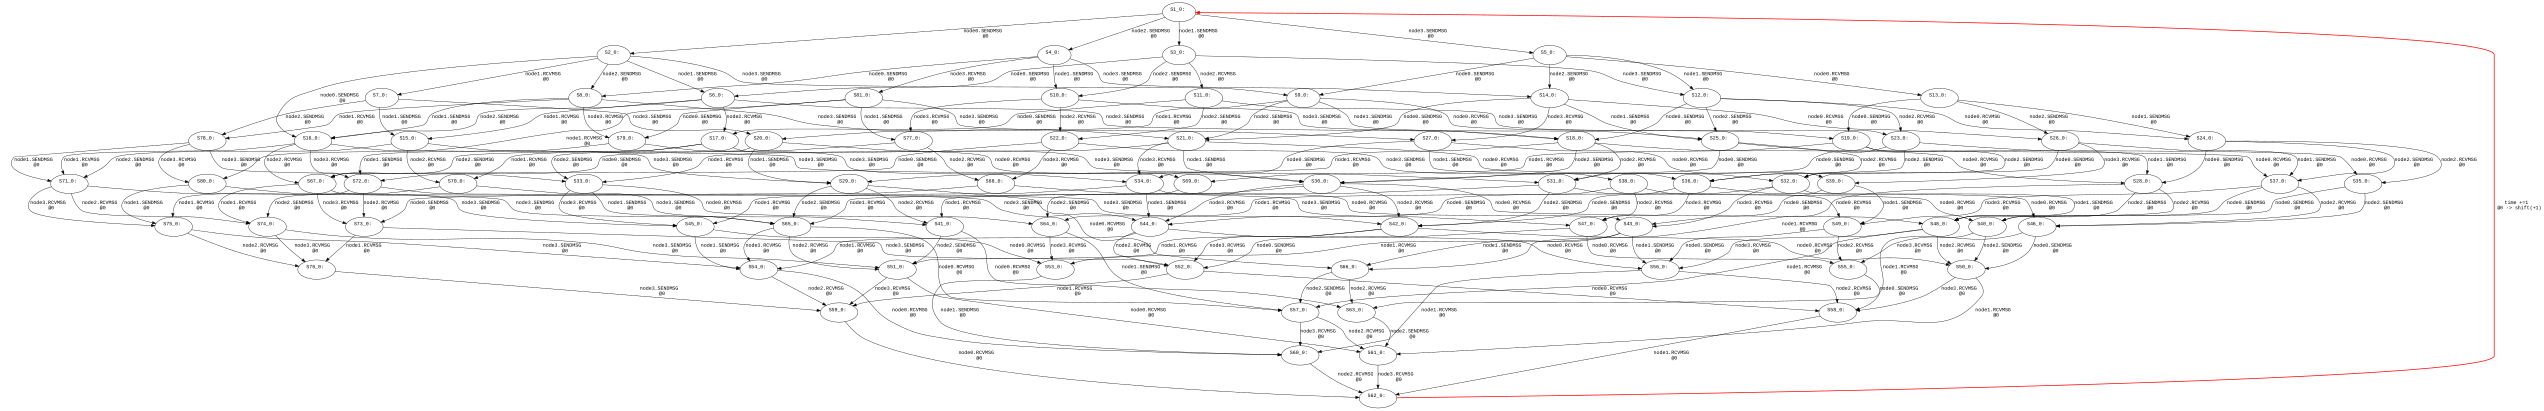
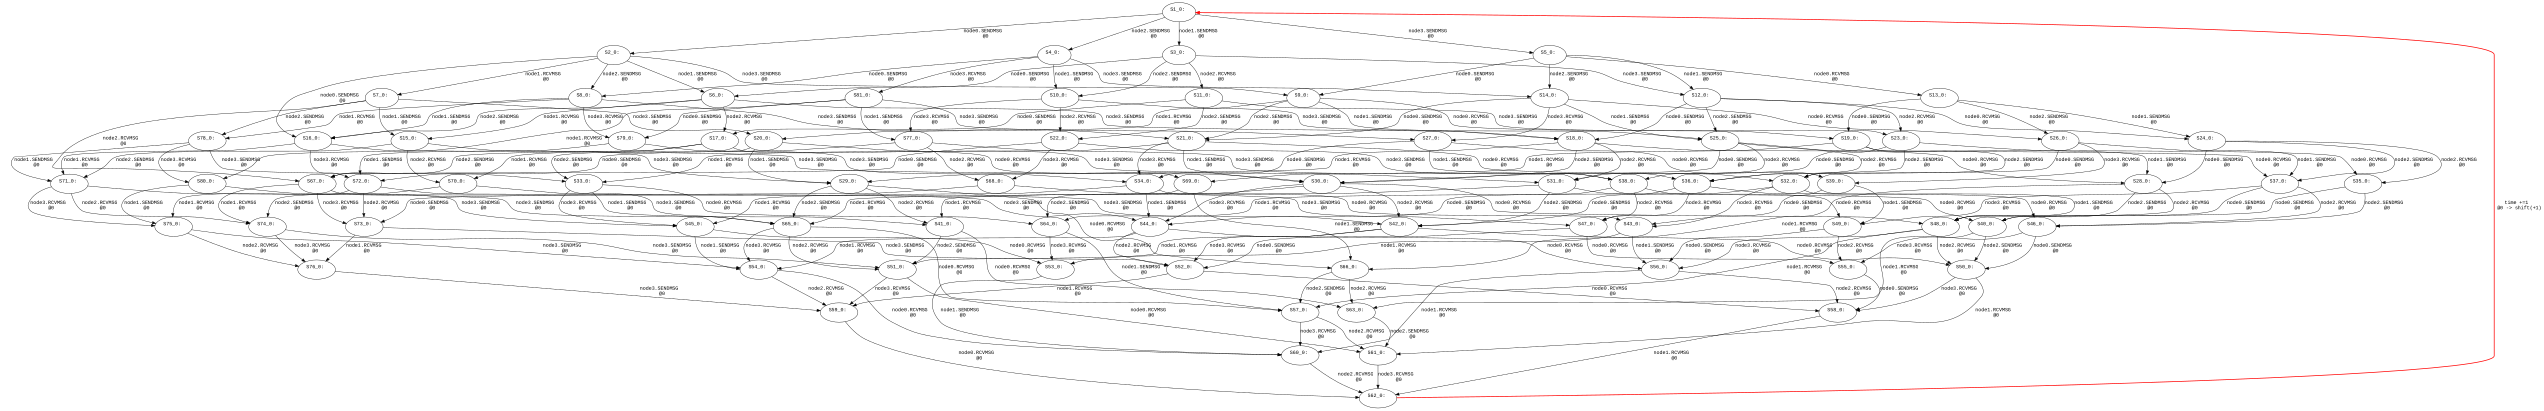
(264, 163) -> (84, 140)
none -> (1234, 166)
none -> (1760, 169)
(1469, 245) -> (1272, 226)
